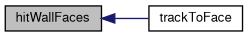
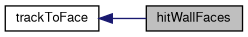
(132, 18) -> (129, 18)
